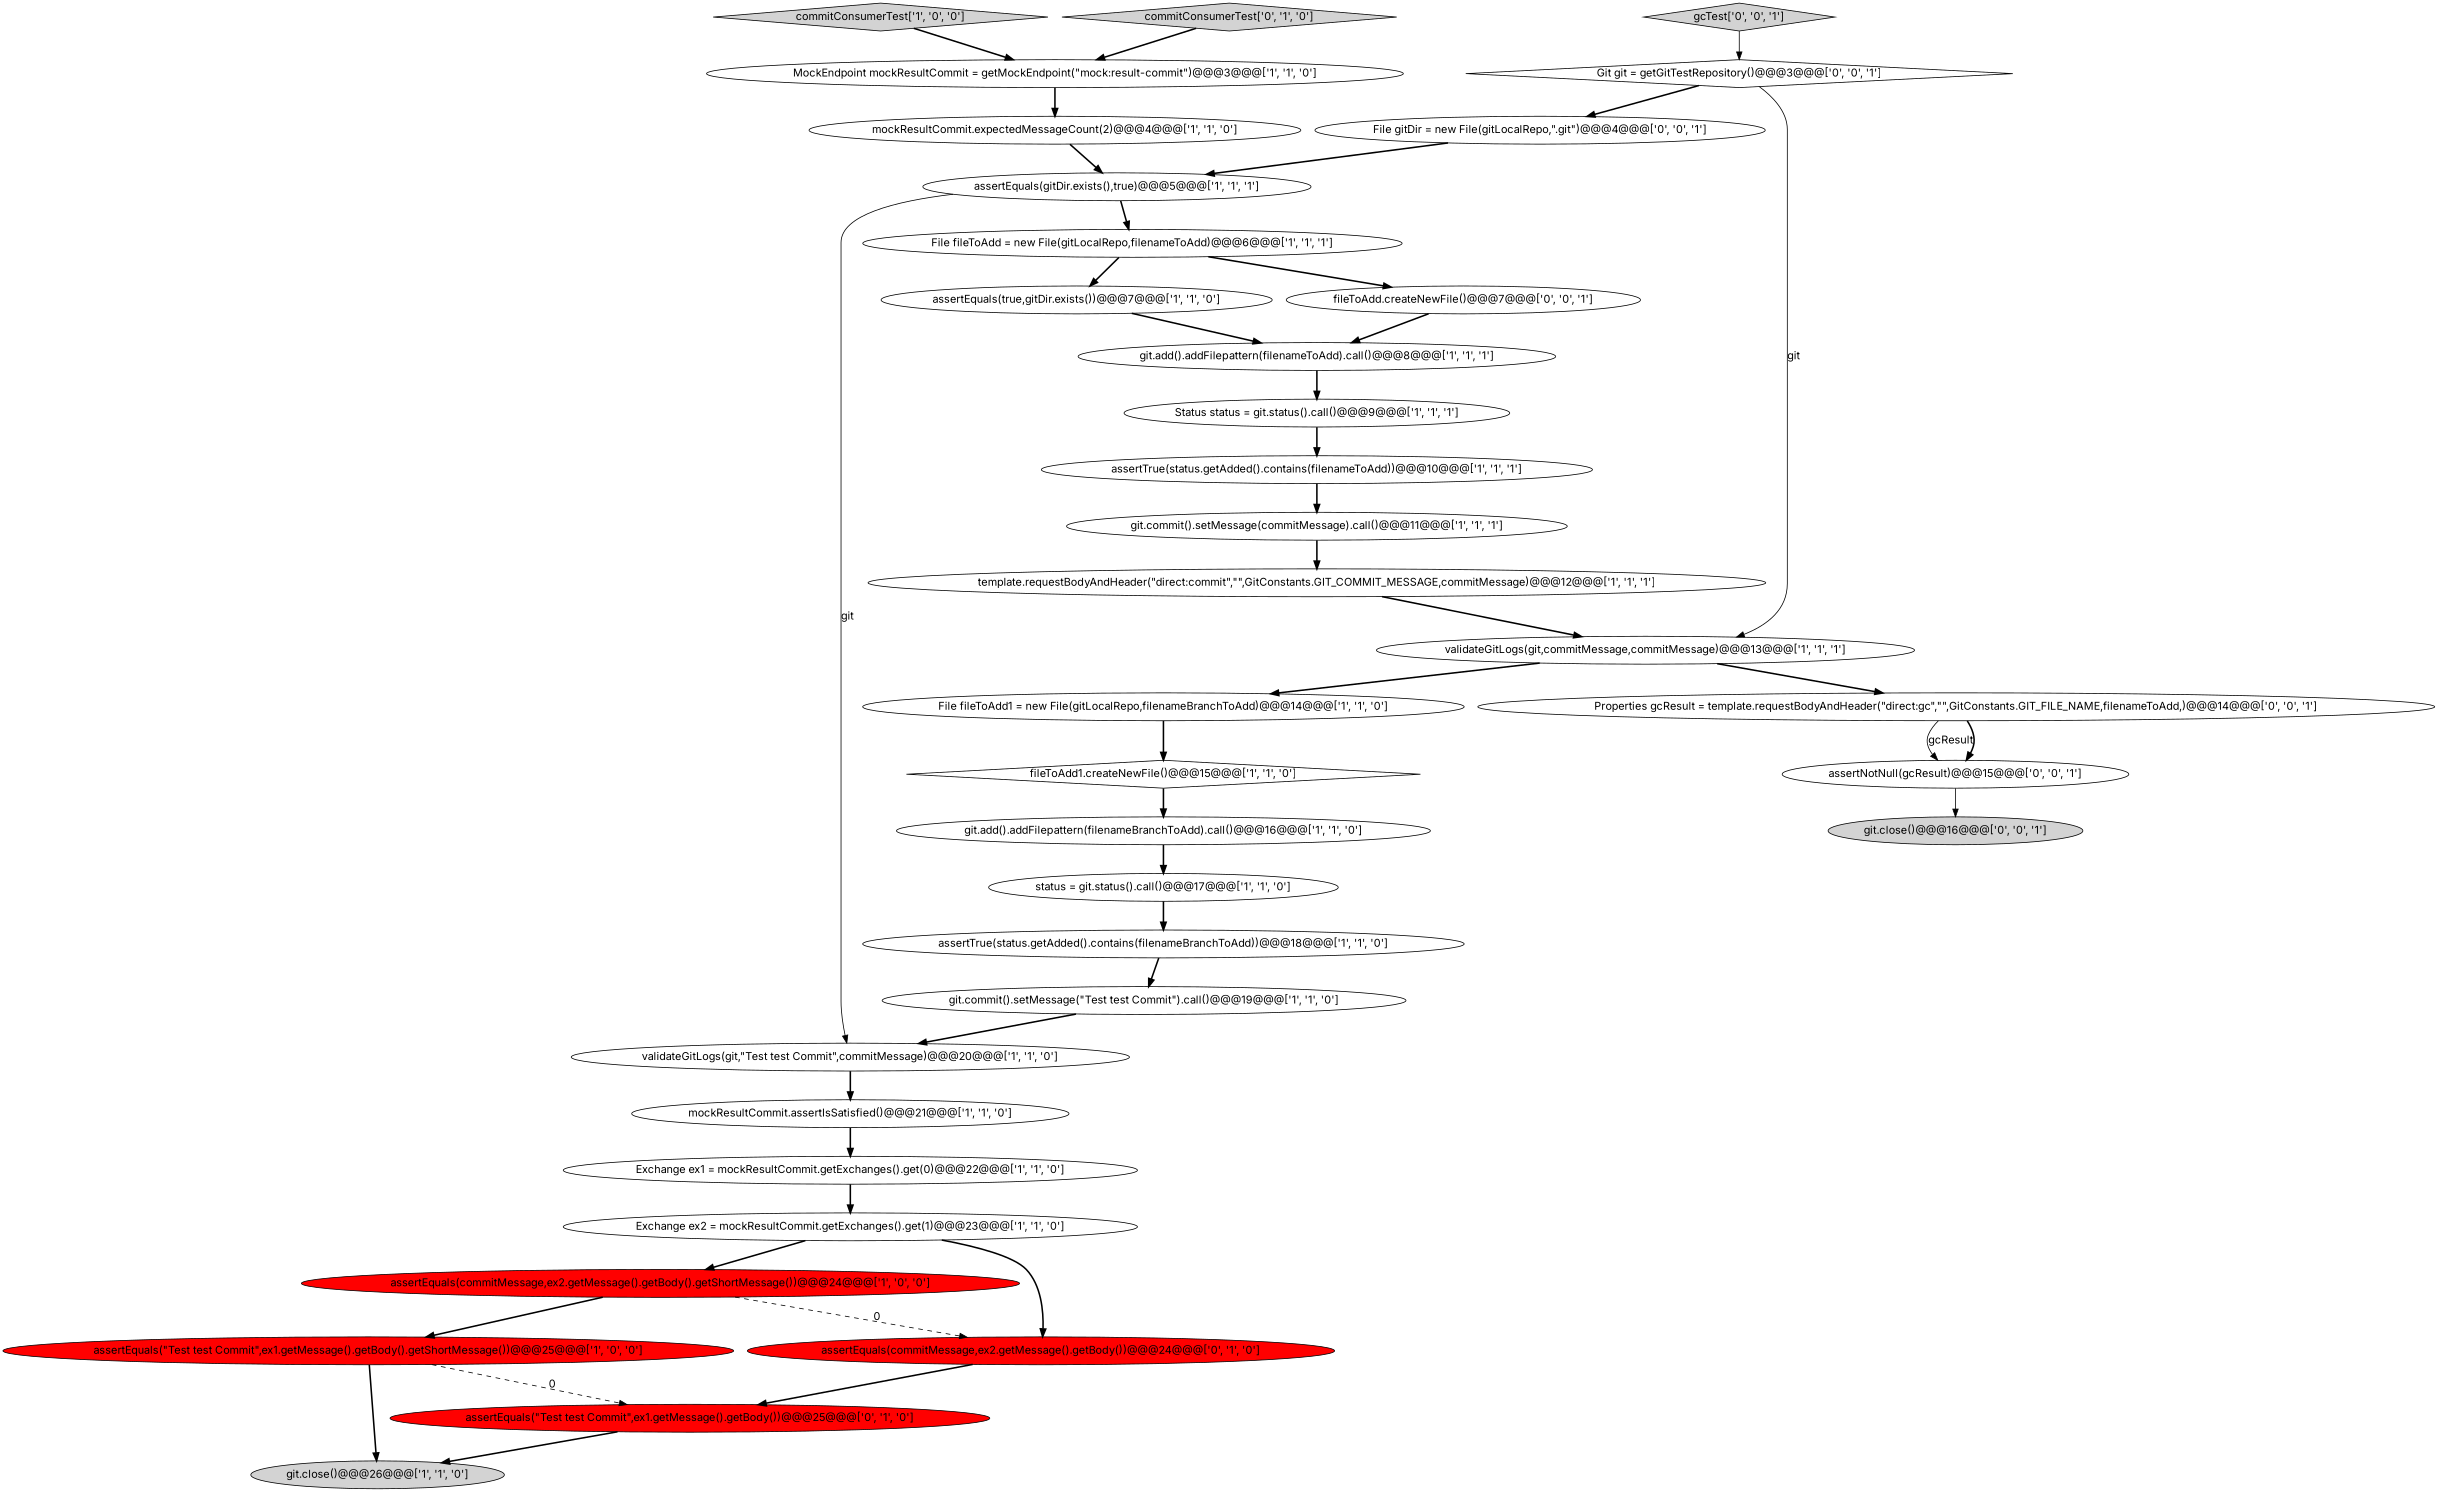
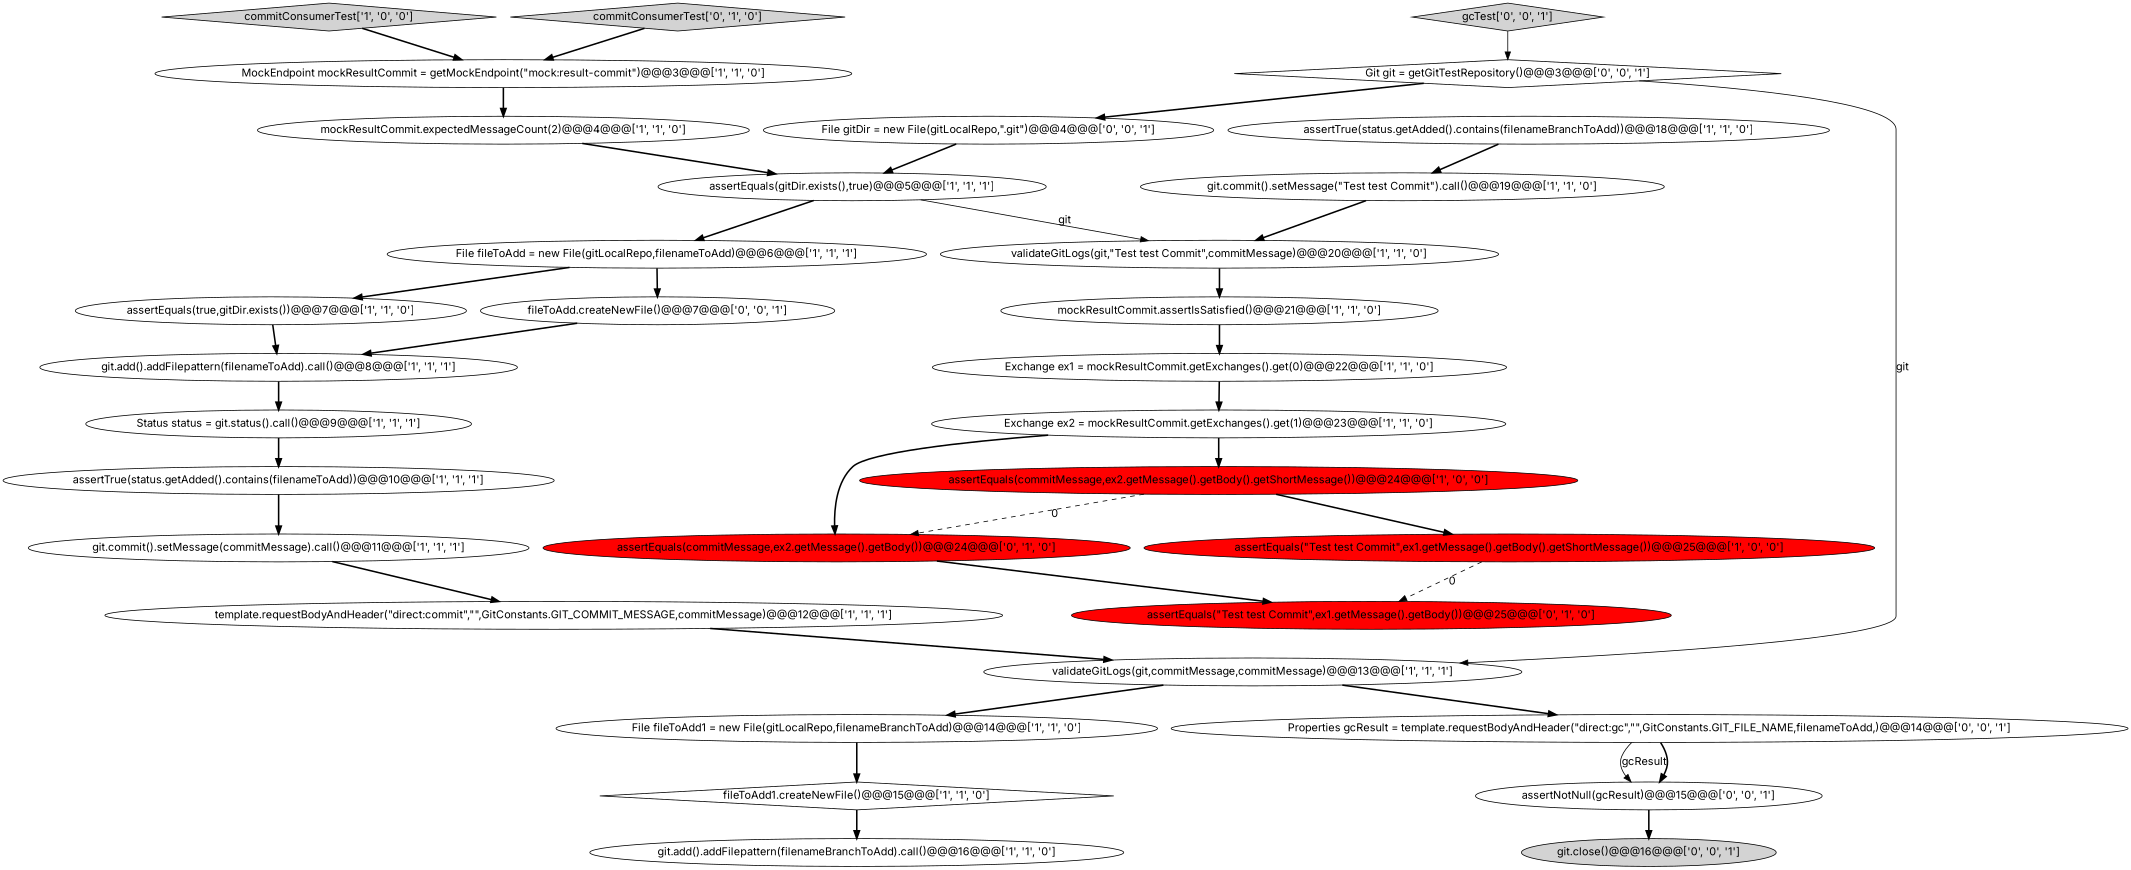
(1955, 799) -> (1649, 820)
(1163, 887) -> none
(378, 1475) -> none
